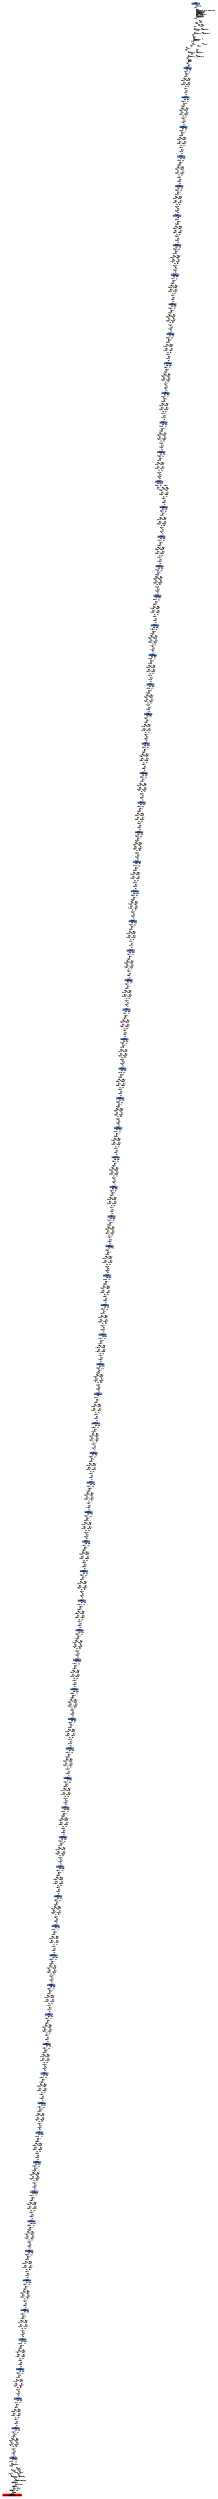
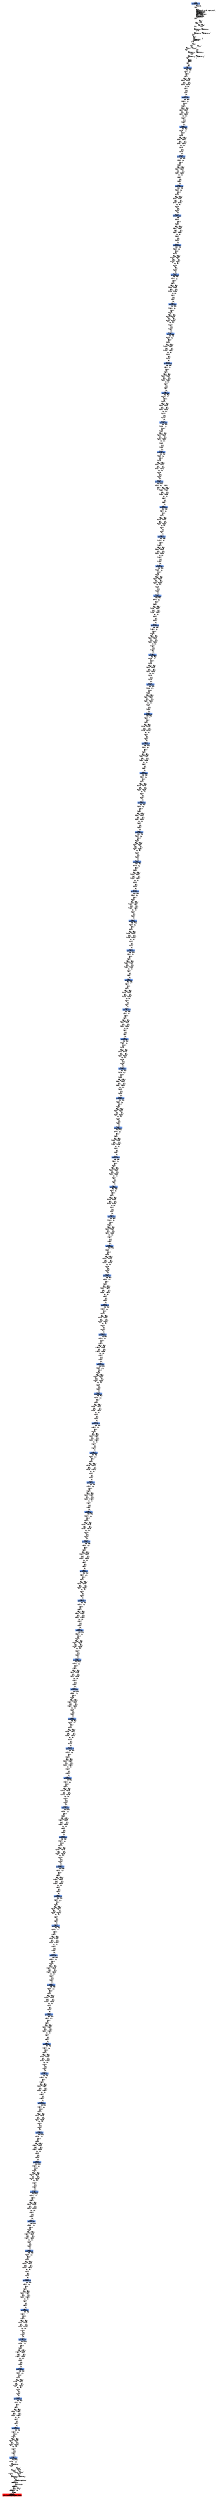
(202, 45) -> (192, 49)
none -> (100, 1398)
